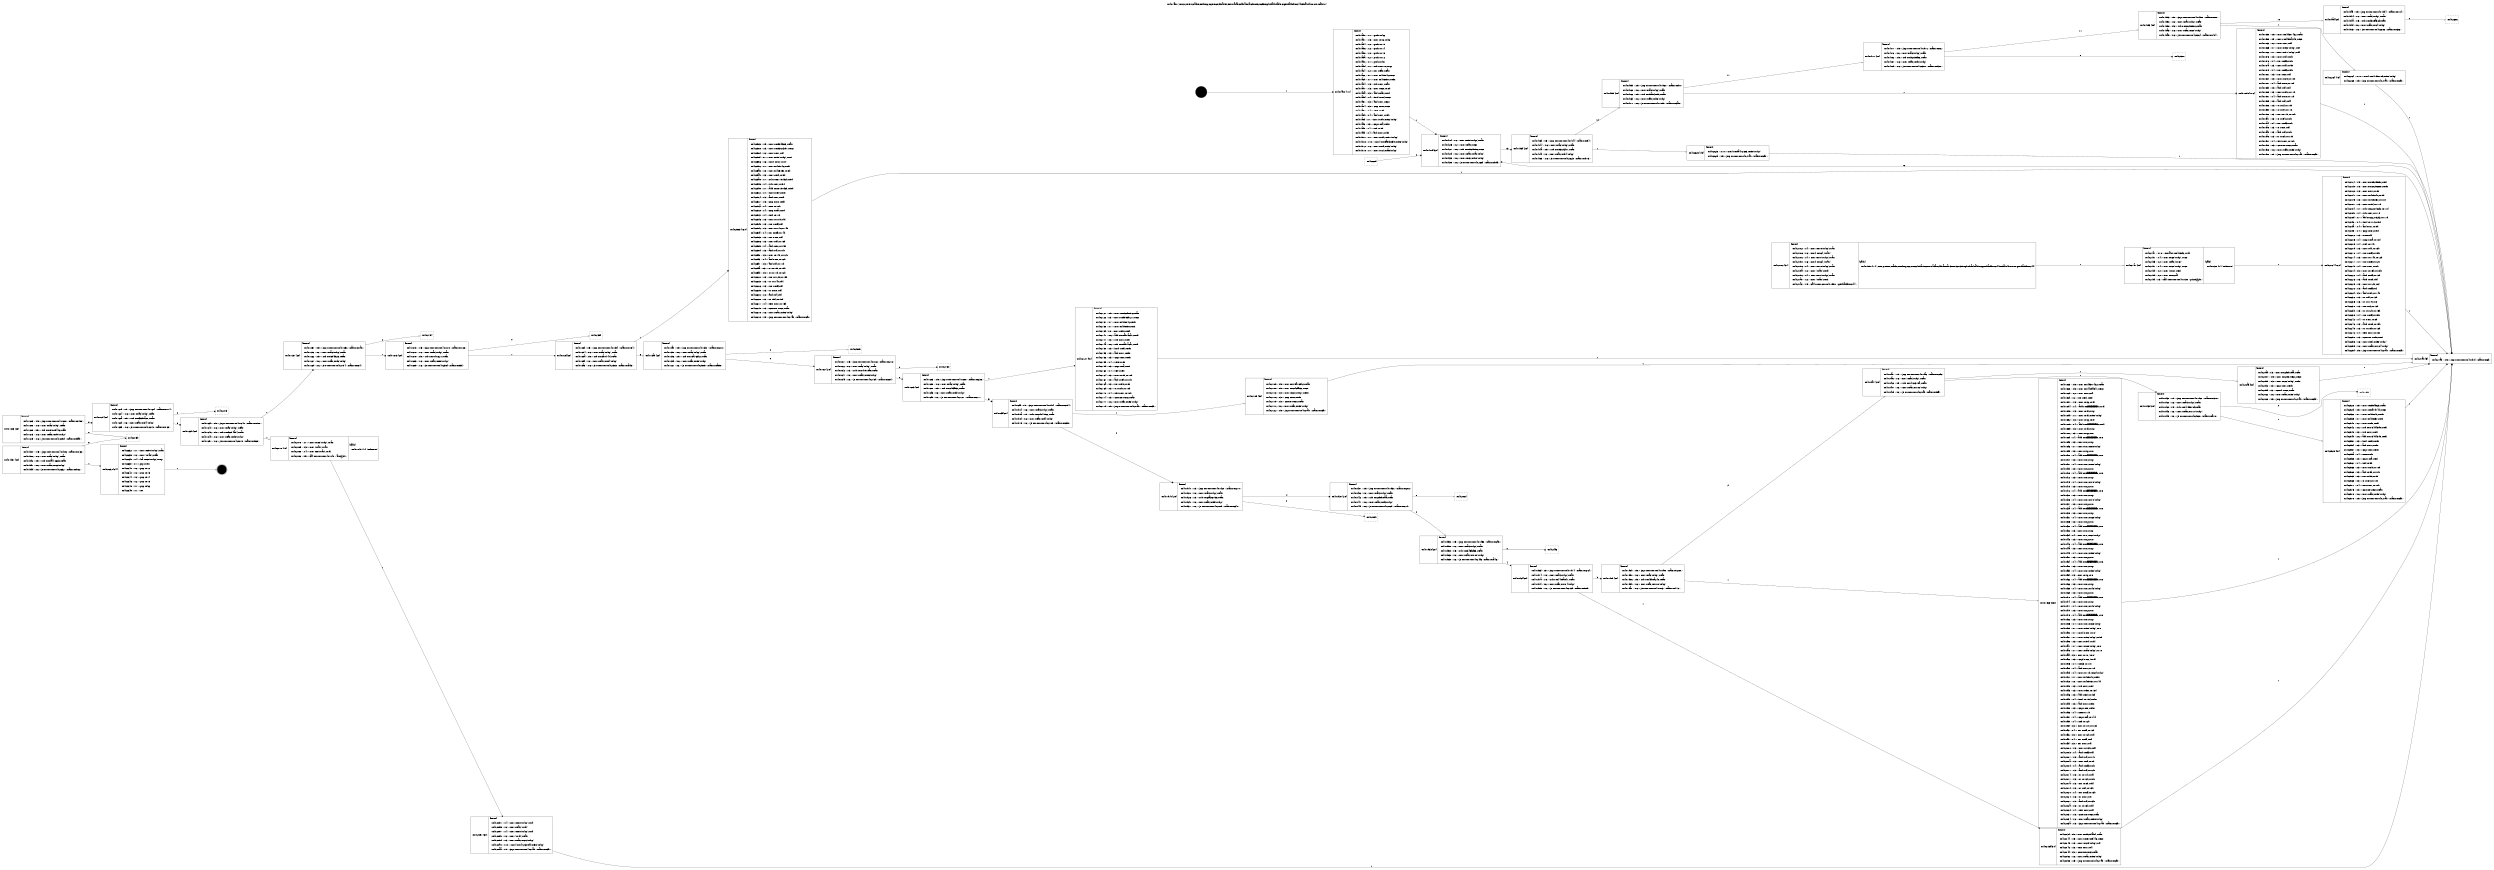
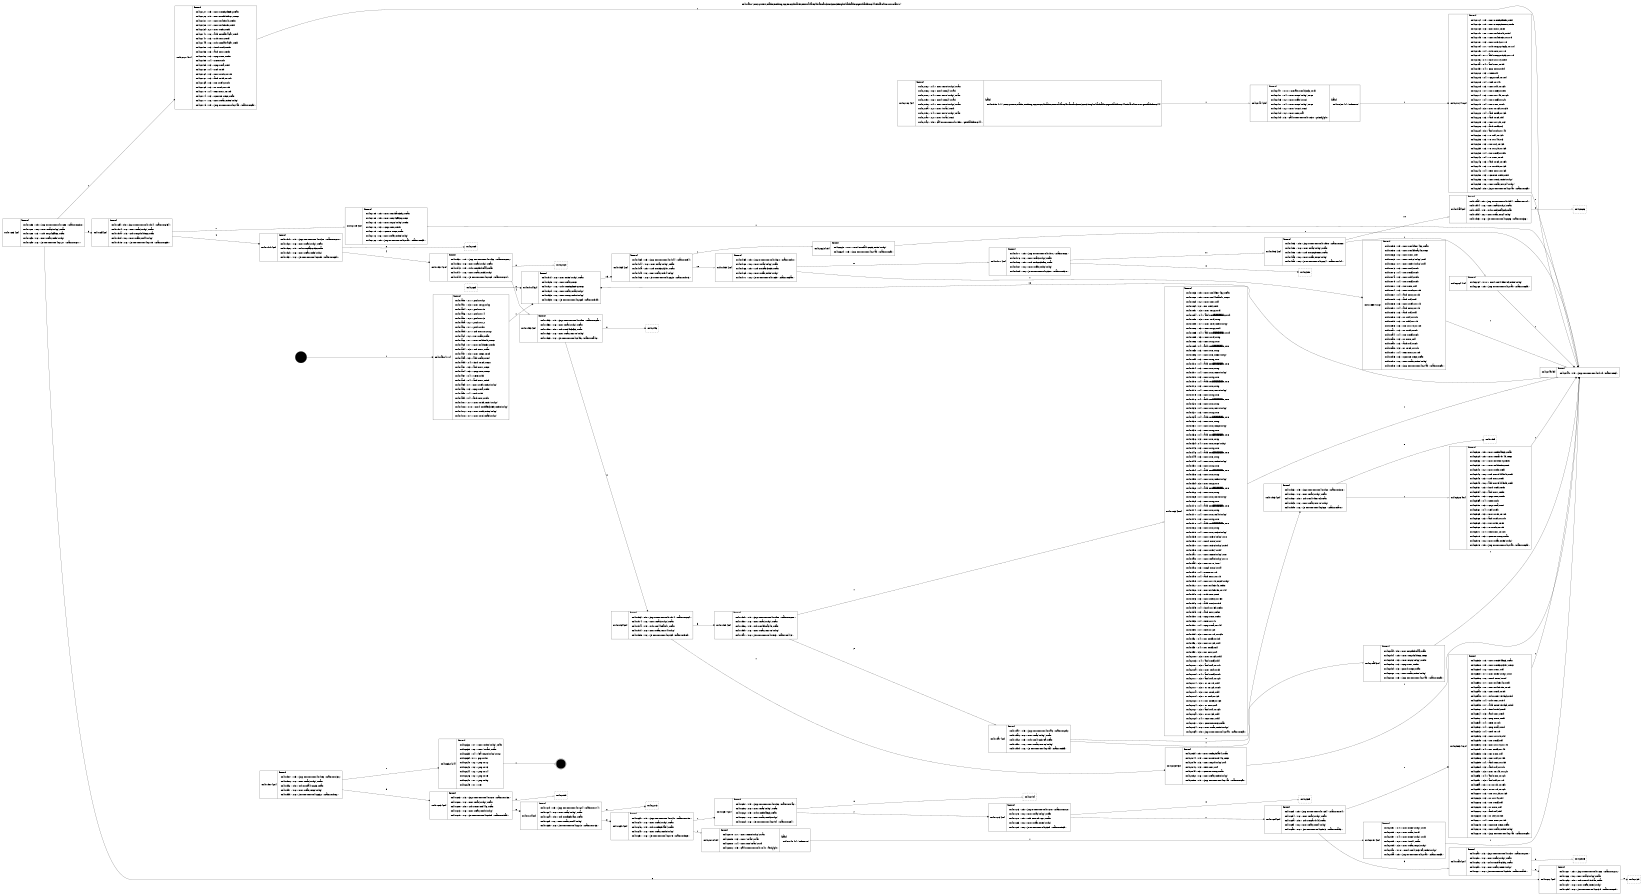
(899, 378) -> (511, 880)
(103, 441) -> (385, 795)
